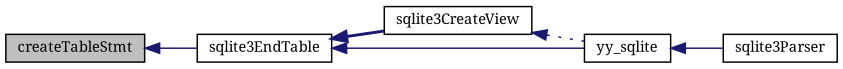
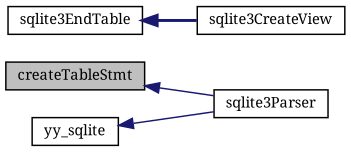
(566, 38) -> none
(179, 48) -> (186, 92)
(465, 48) -> none
